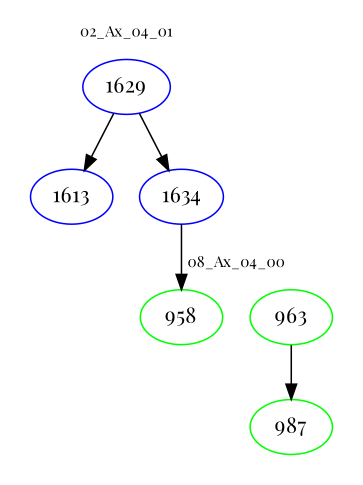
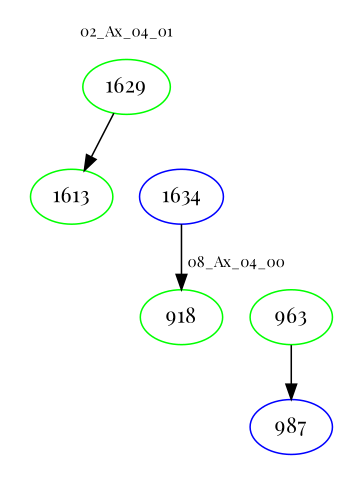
(127, 87) -> (127, 87)
(151, 135) -> none
(72, 197) -> (72, 197)
(181, 317) -> (181, 317)
(291, 427) -> (291, 427)
